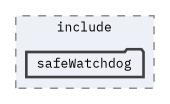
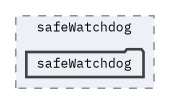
(85, 28) -> (85, 28)
